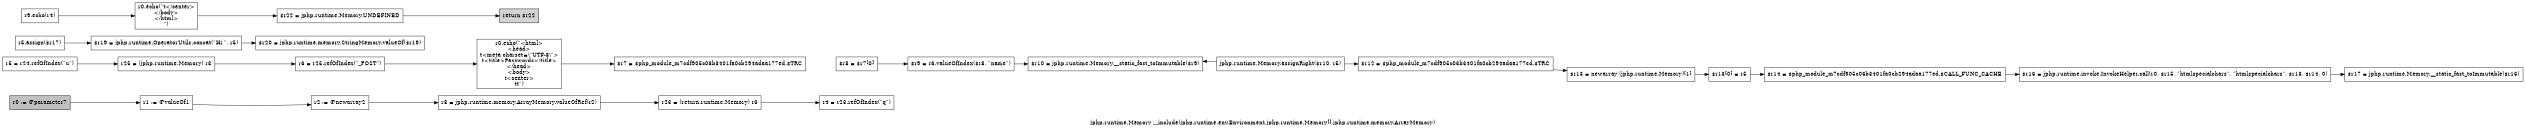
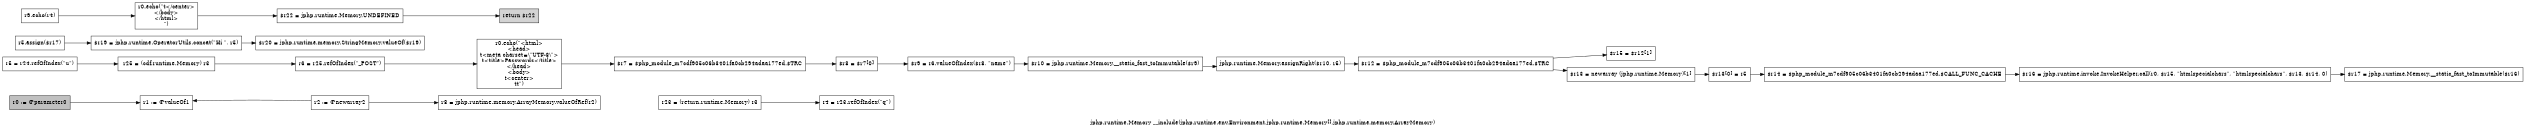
none -> (1631, 53)
(1212, 61) -> (1208, 67)
(166, 64) -> (166, 64)
none -> (819, 64)
(40, 103) -> (40, 103)
(628, 103) -> none
(250, 105) -> (254, 100)
